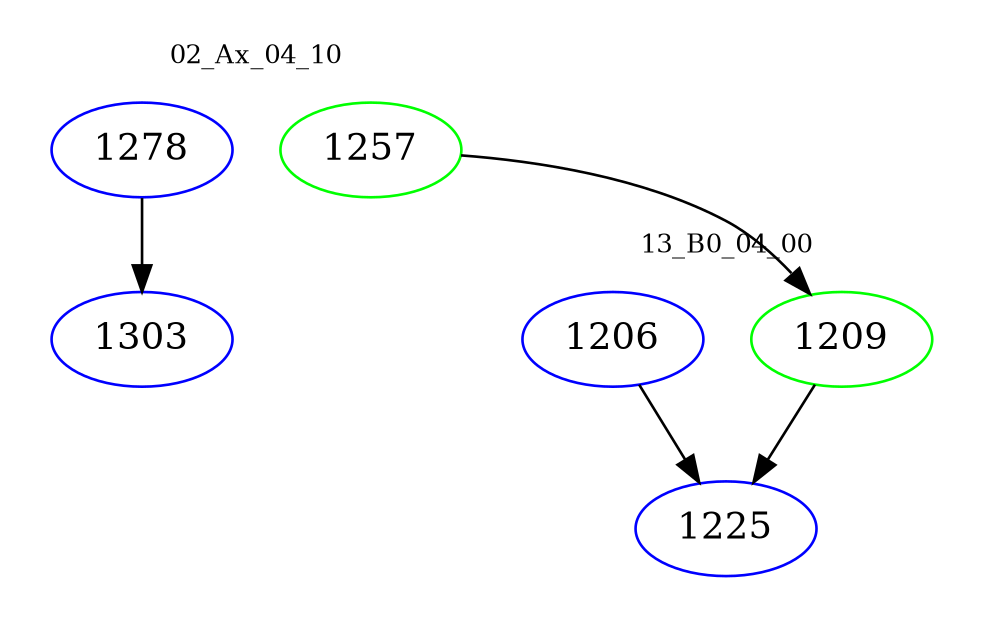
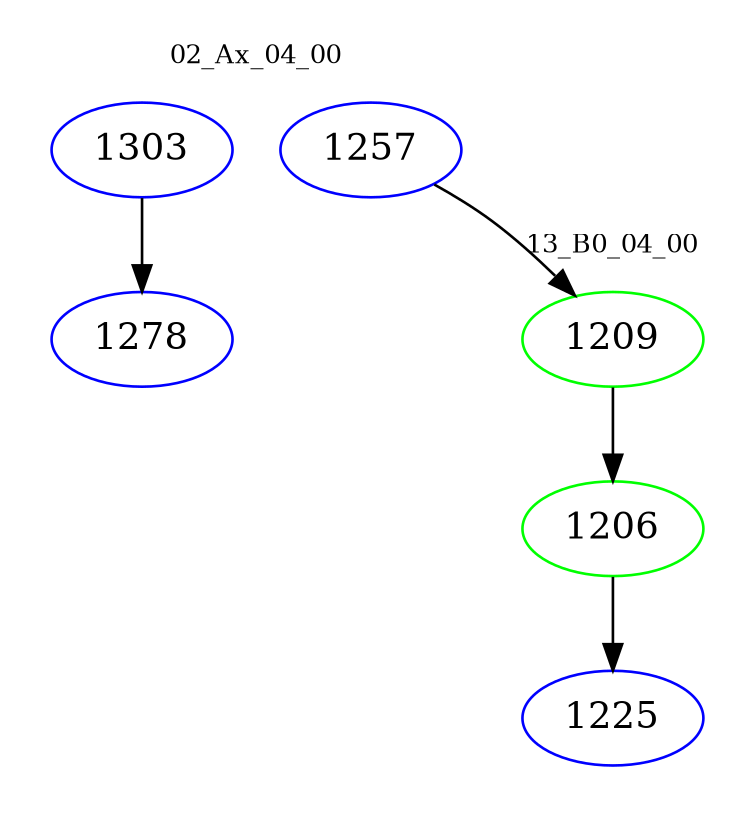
(256, 57) -> (256, 57)
(371, 150) -> (371, 150)
(142, 232) -> (142, 232)
(613, 339) -> (613, 529)
(791, 422) -> (613, 421)
